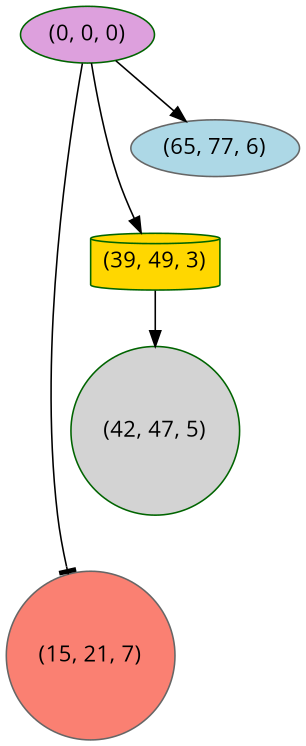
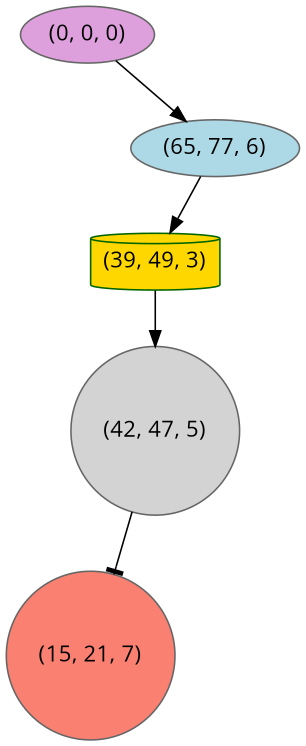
(87, 35) -> (87, 35)
(108, 142) -> (189, 198)
(53, 315) -> (124, 539)
(155, 431) -> (155, 431)
